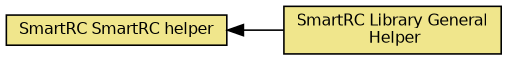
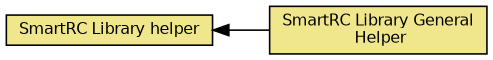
(117, 30) -> (109, 30)
